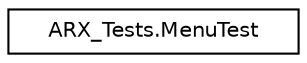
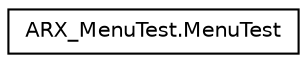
(154, 32) -> (154, 32)
